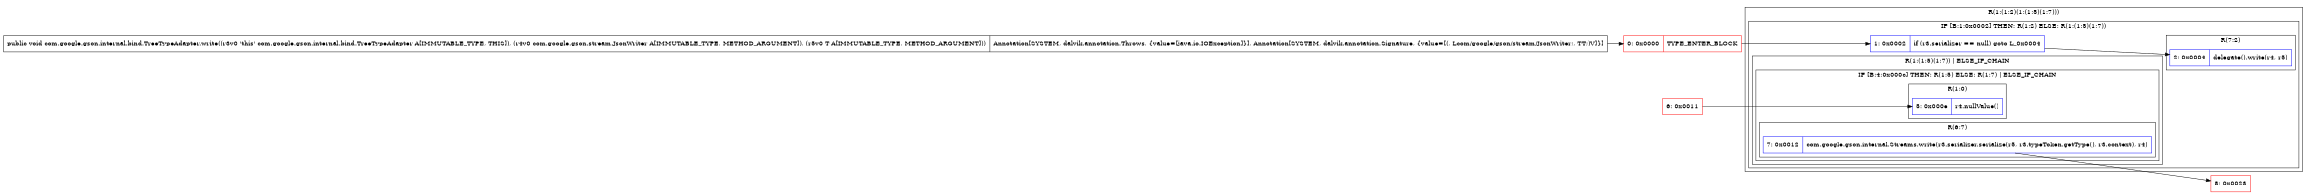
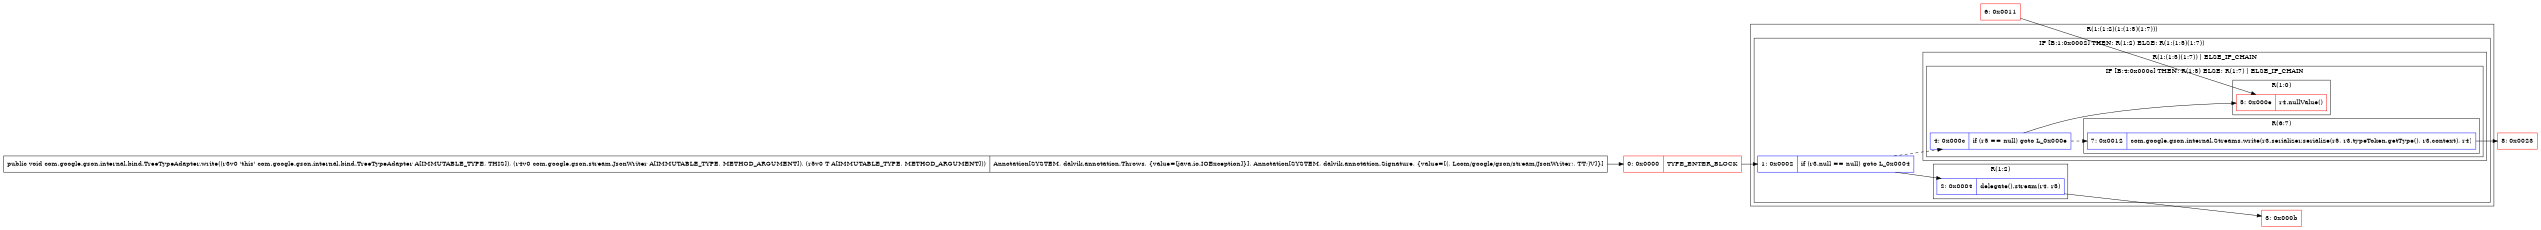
(2231, 40) -> (2001, 169)
(1977, 44) -> (1856, 164)
(2251, 58) -> (2020, 186)
(1957, 107) -> (2282, 103)
none -> (2001, 141)
none -> (2282, 218)
